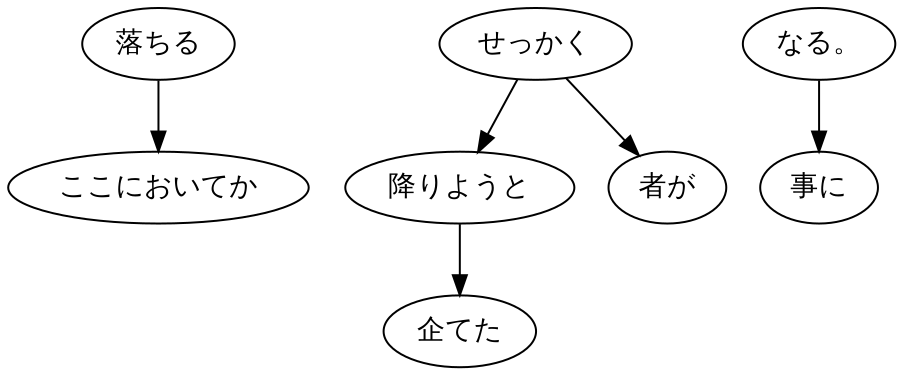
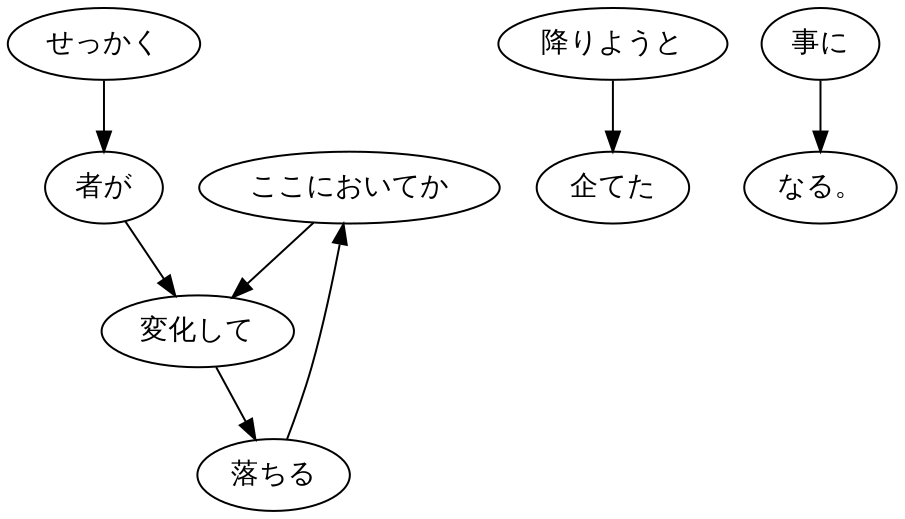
(819, 106) -> (820, 106)
(503, 107) -> none
none -> (198, 331)
